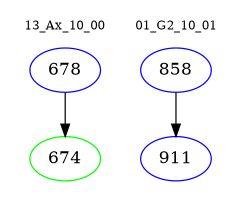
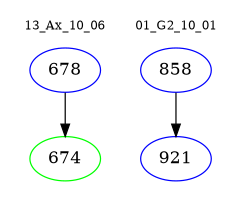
(65, 26) -> (65, 26)
(176, 159) -> (176, 159)
